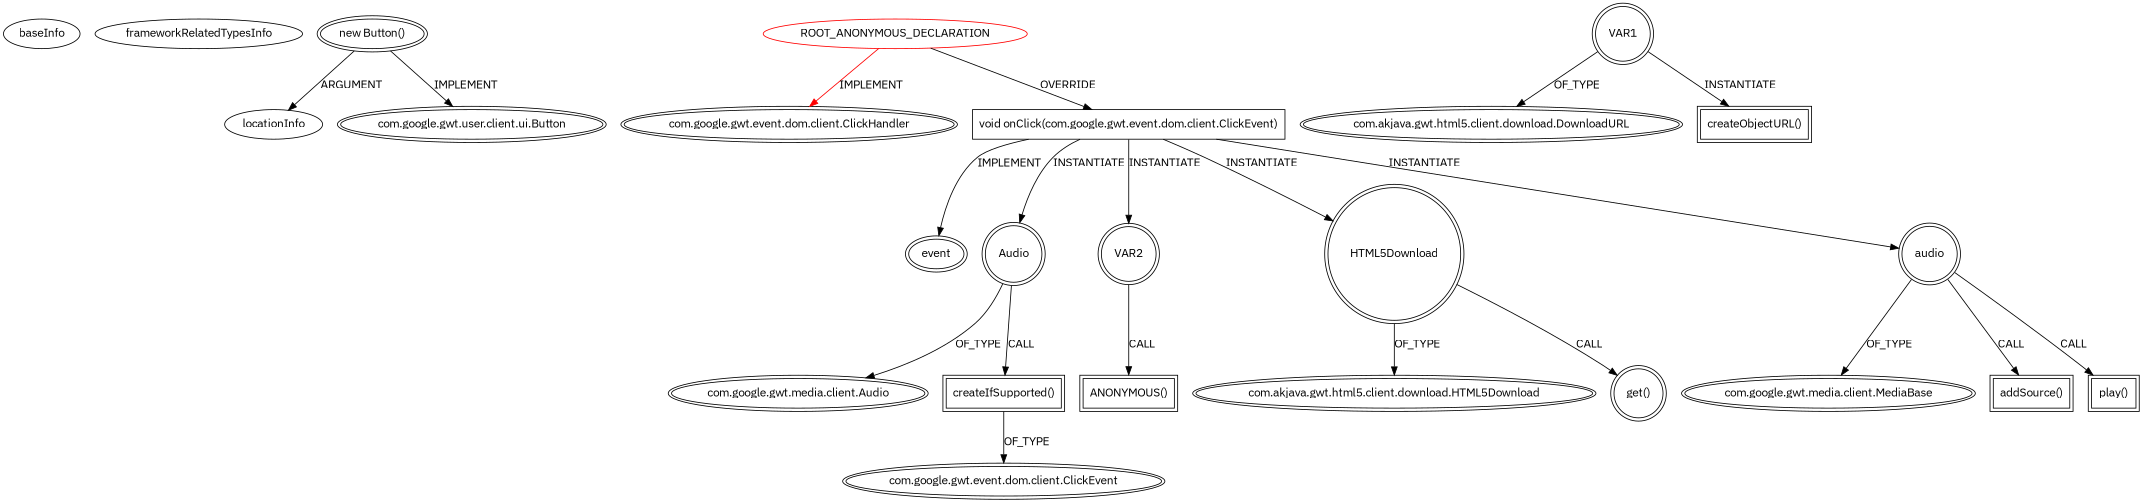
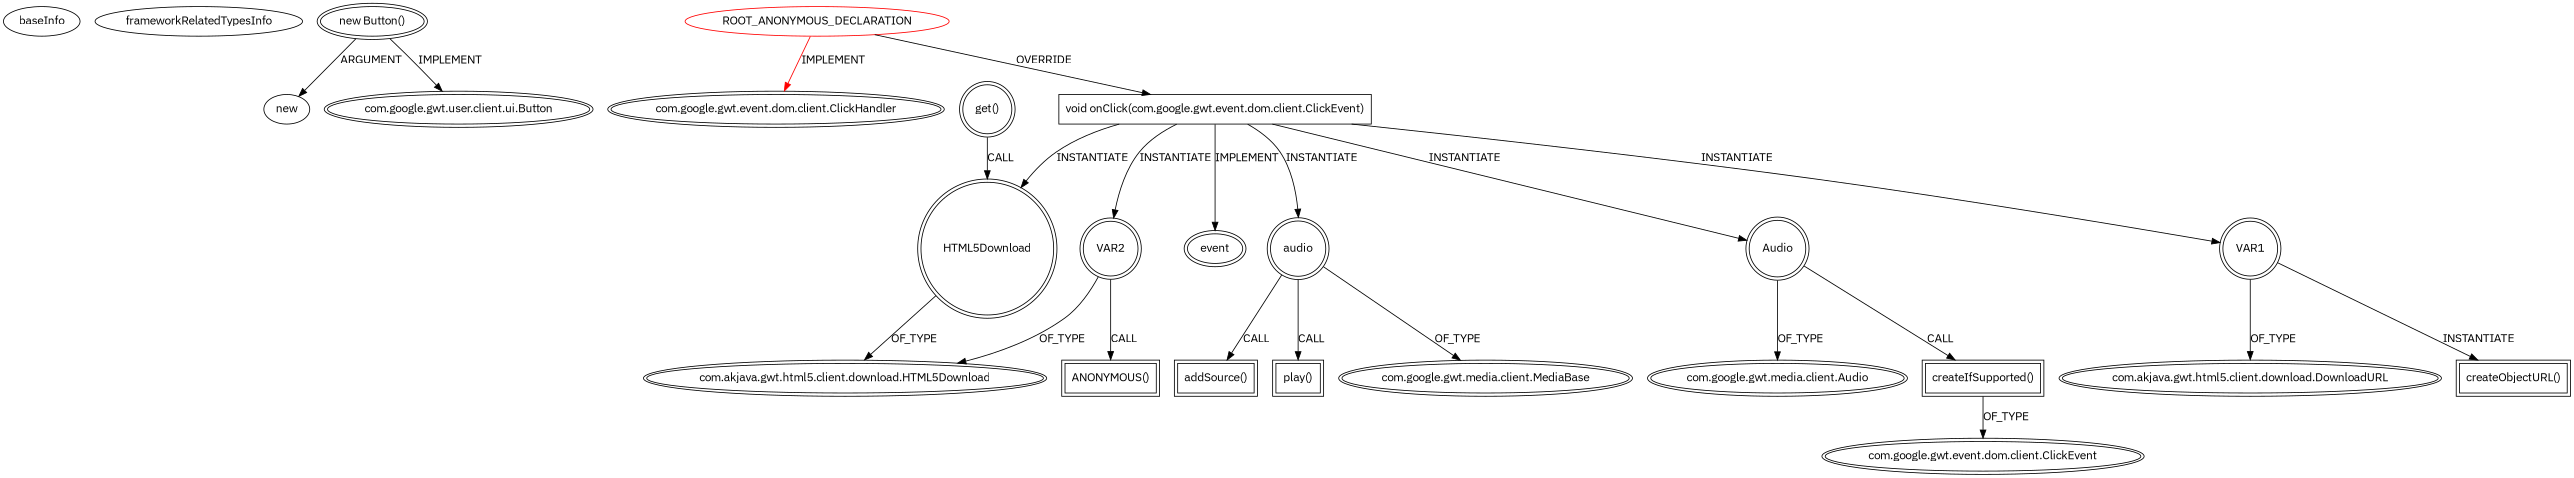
(274, 124) -> (287, 109)
none -> (1783, 175)
(1535, 325) -> (987, 154)
none -> (1041, 333)
